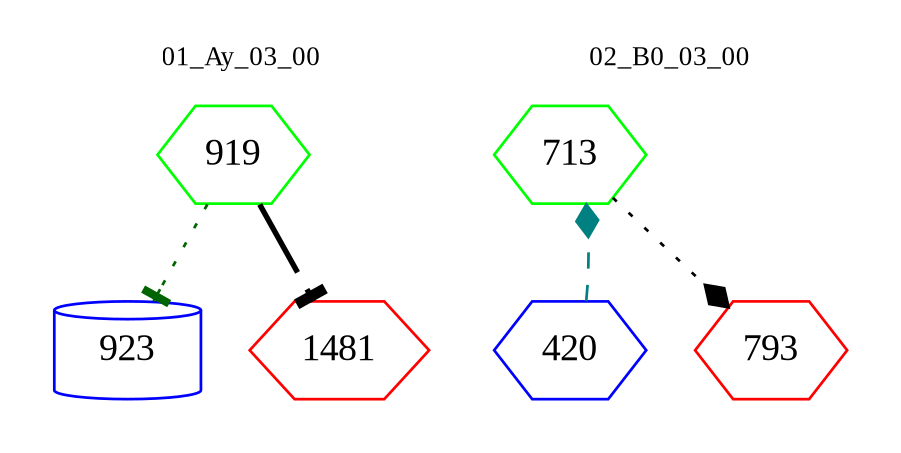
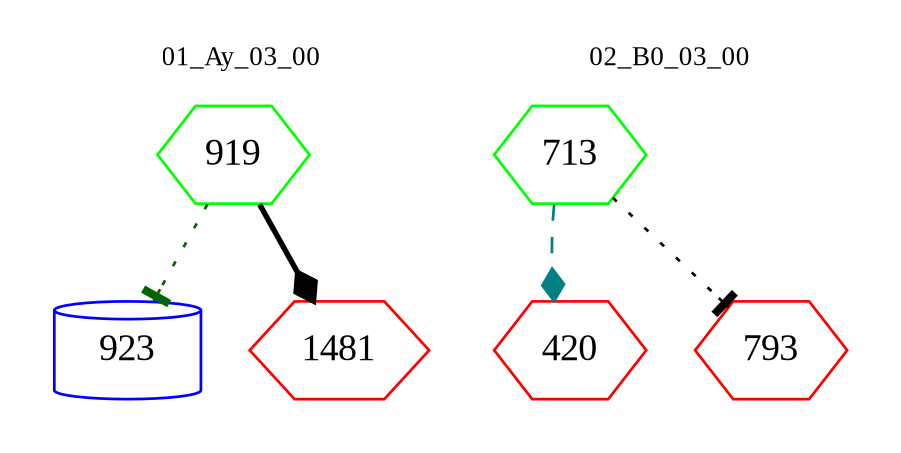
(279, 238) -> (279, 238)
(666, 248) -> (666, 248)
(588, 269) -> (552, 236)
(570, 350) -> (570, 350)
